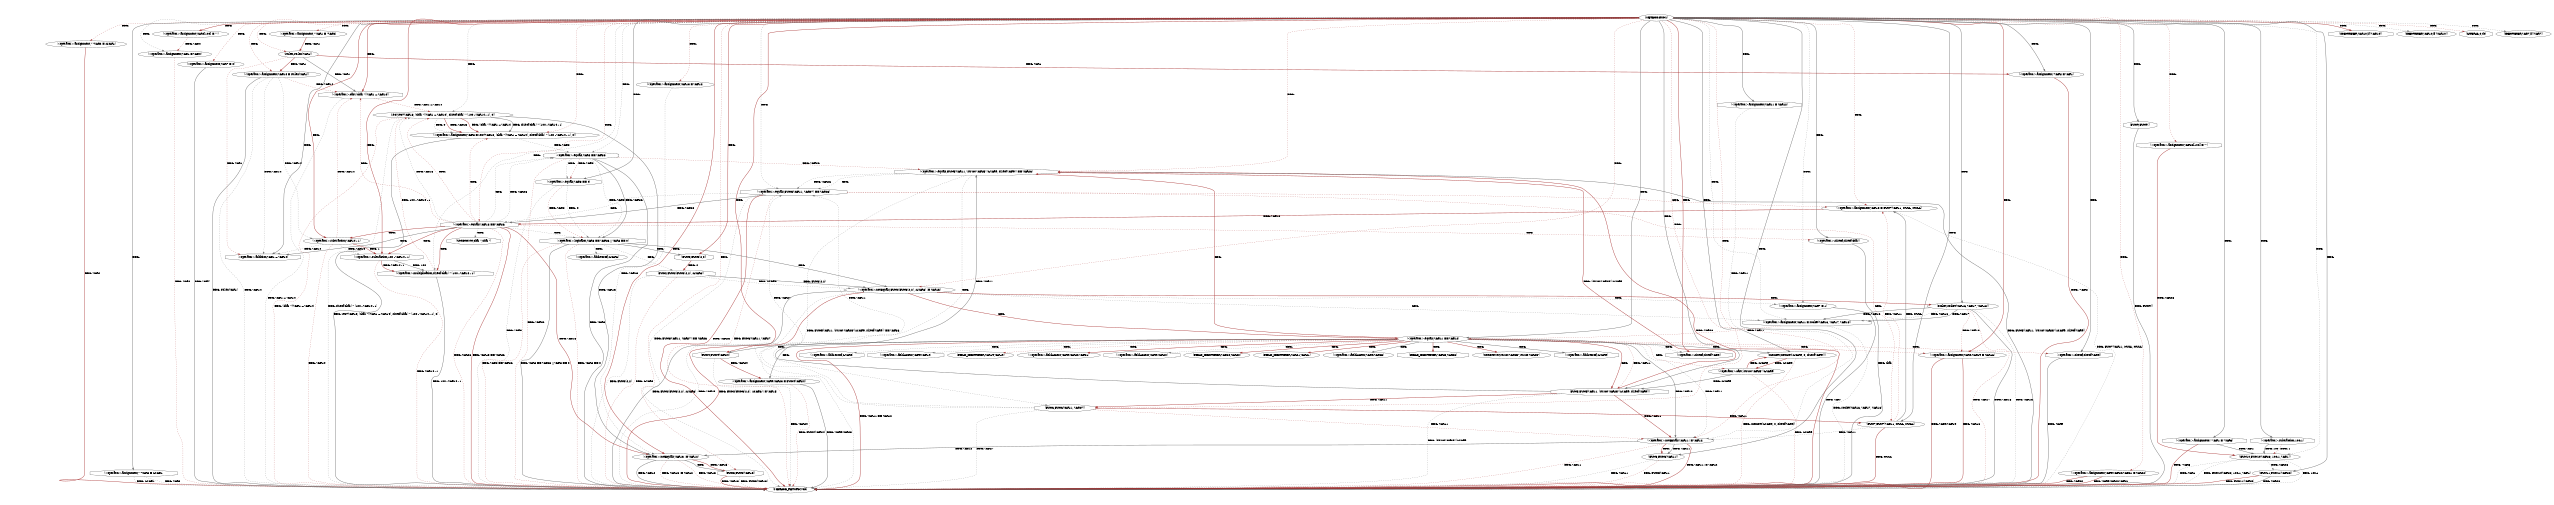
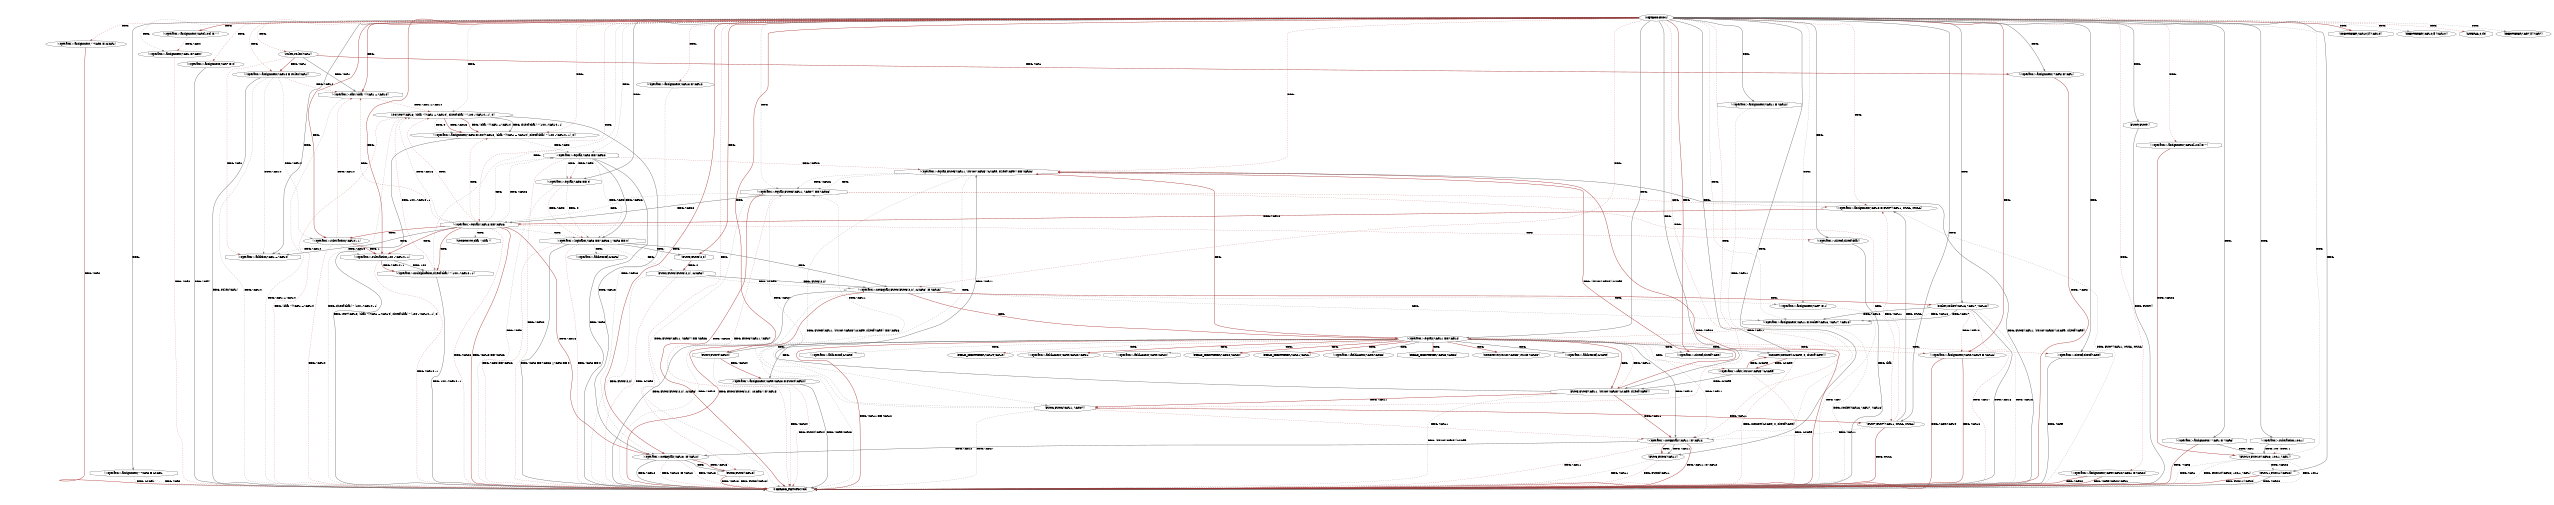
(308, 34) -> none
(906, 355) -> none
(1430, 489) -> (1430, 489)
